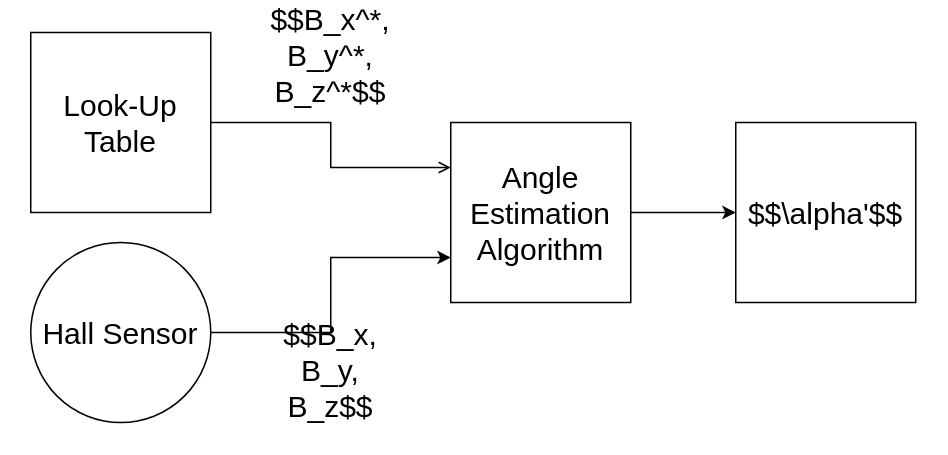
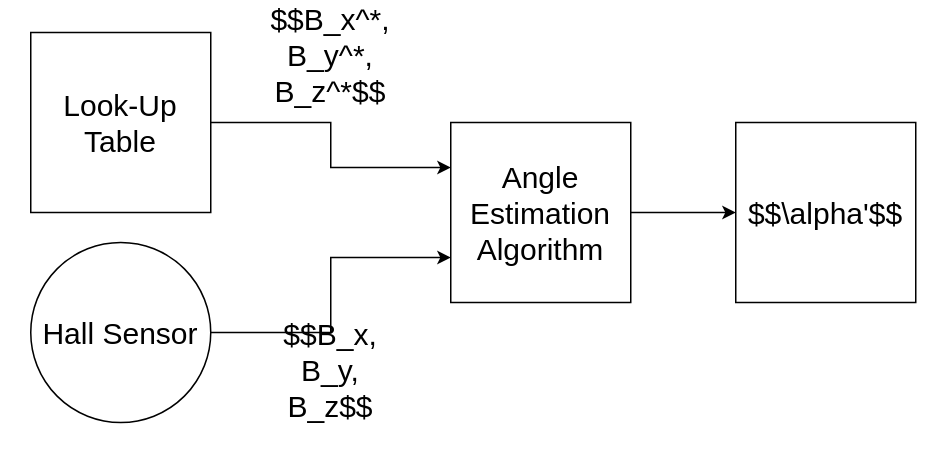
(441, 167) -> (439, 167)
